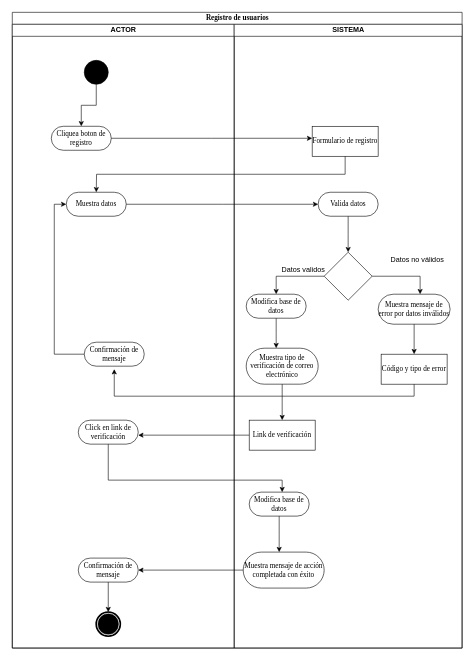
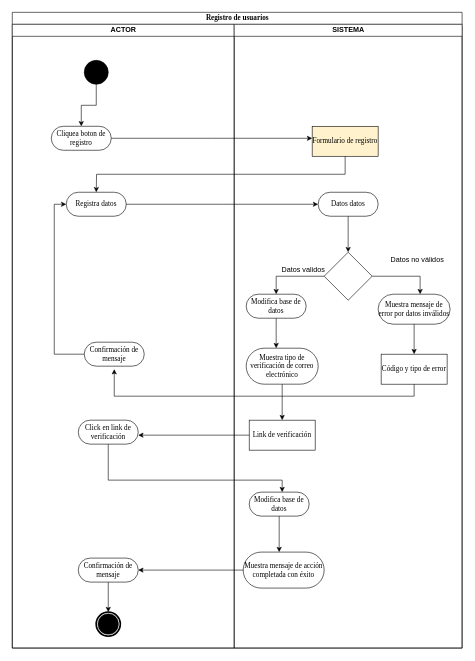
(345, 141) -> (345, 141)
(96, 204) -> (96, 204)
(348, 204) -> (348, 204)
